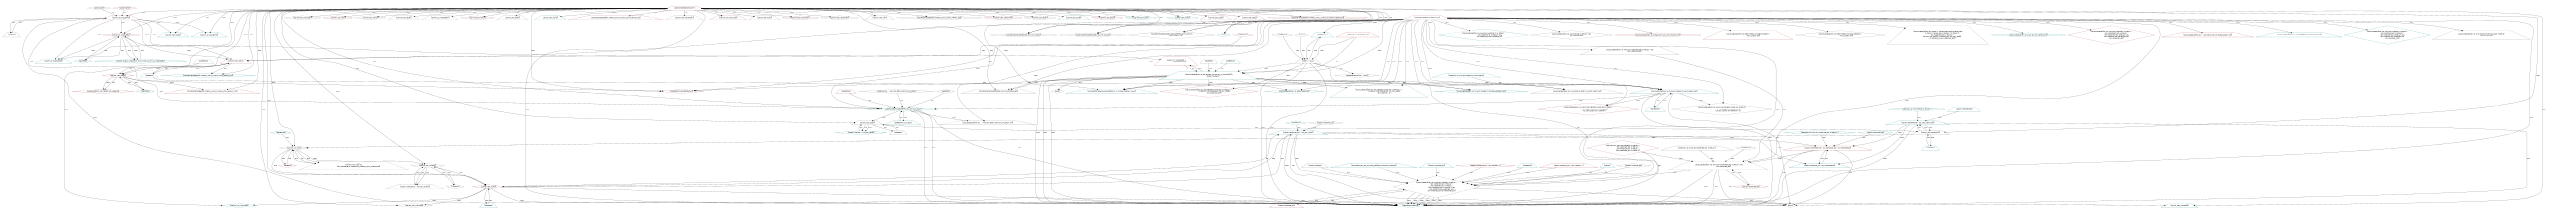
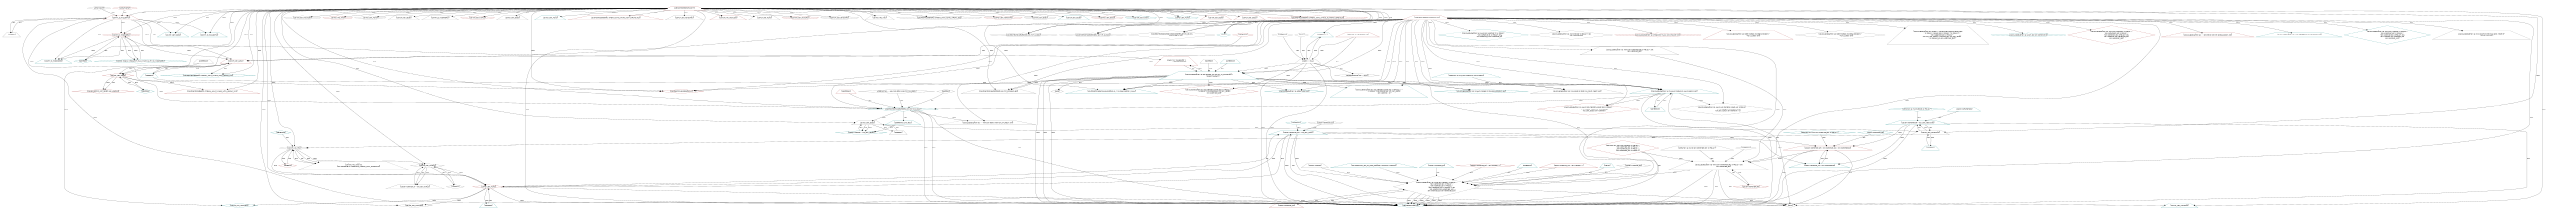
(899, 116) -> (887, 129)
